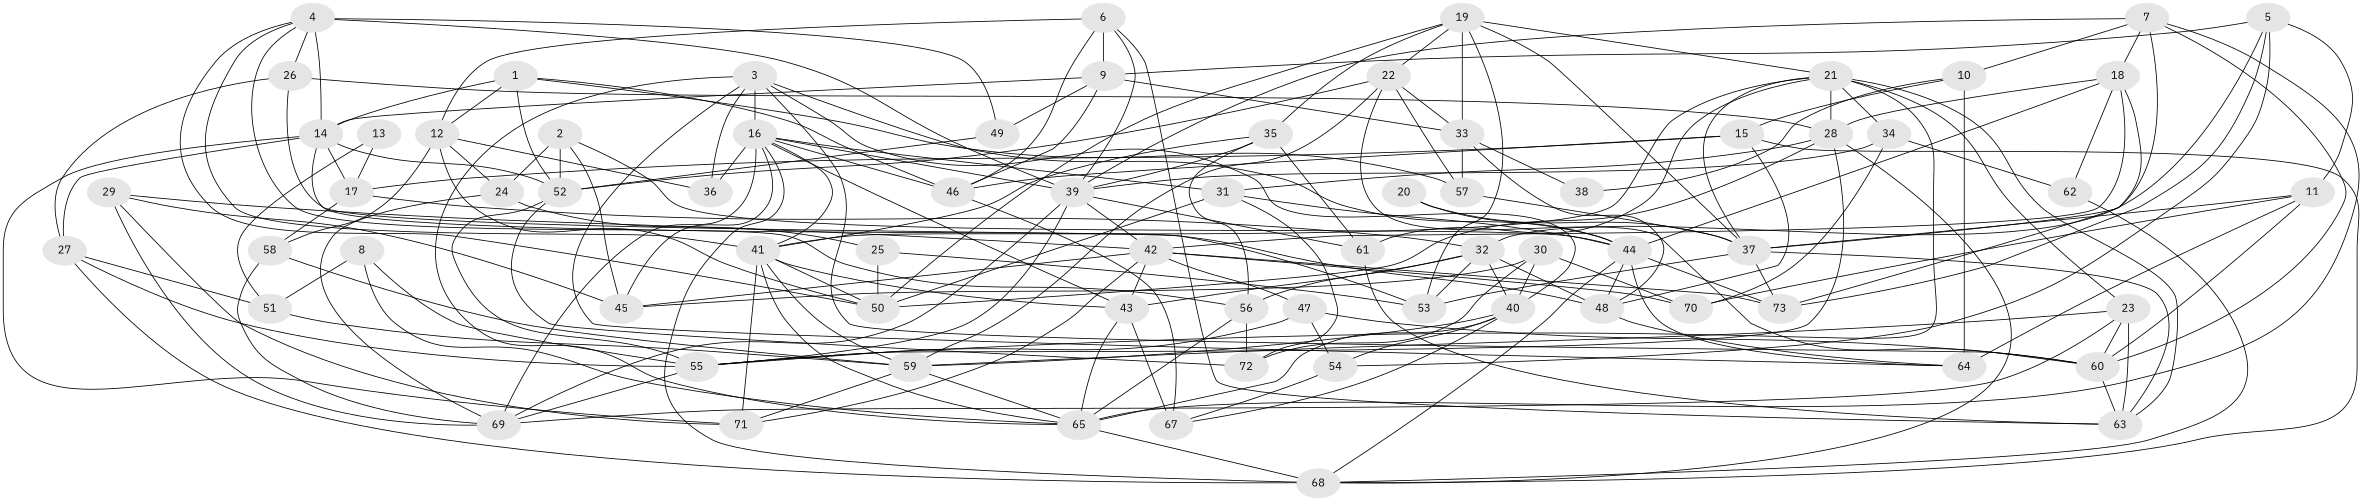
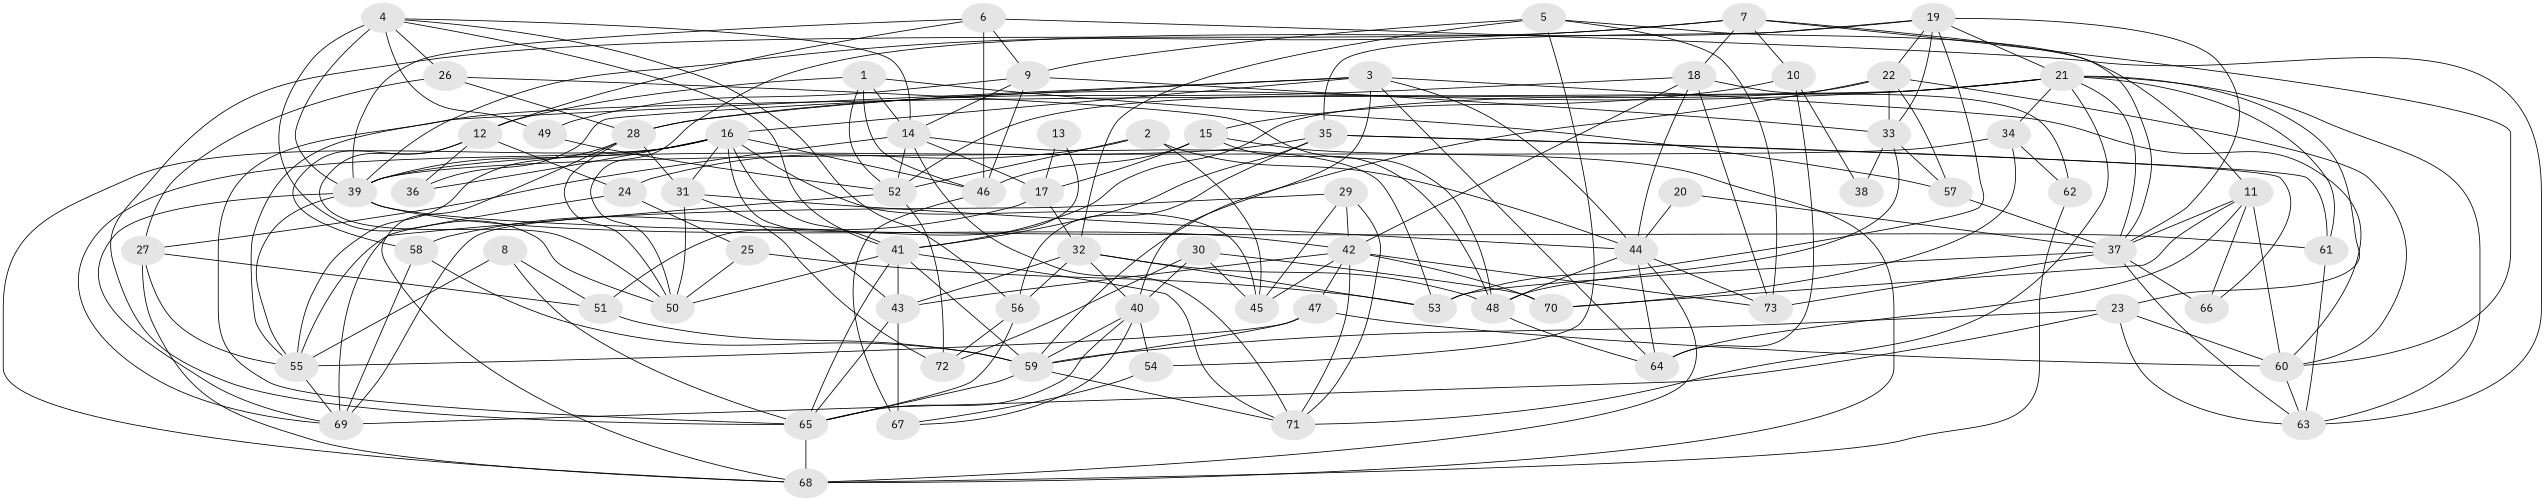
none -> (2207, 309)
(1316, 331) -> (1189, 341)
none -> (1794, 360)
